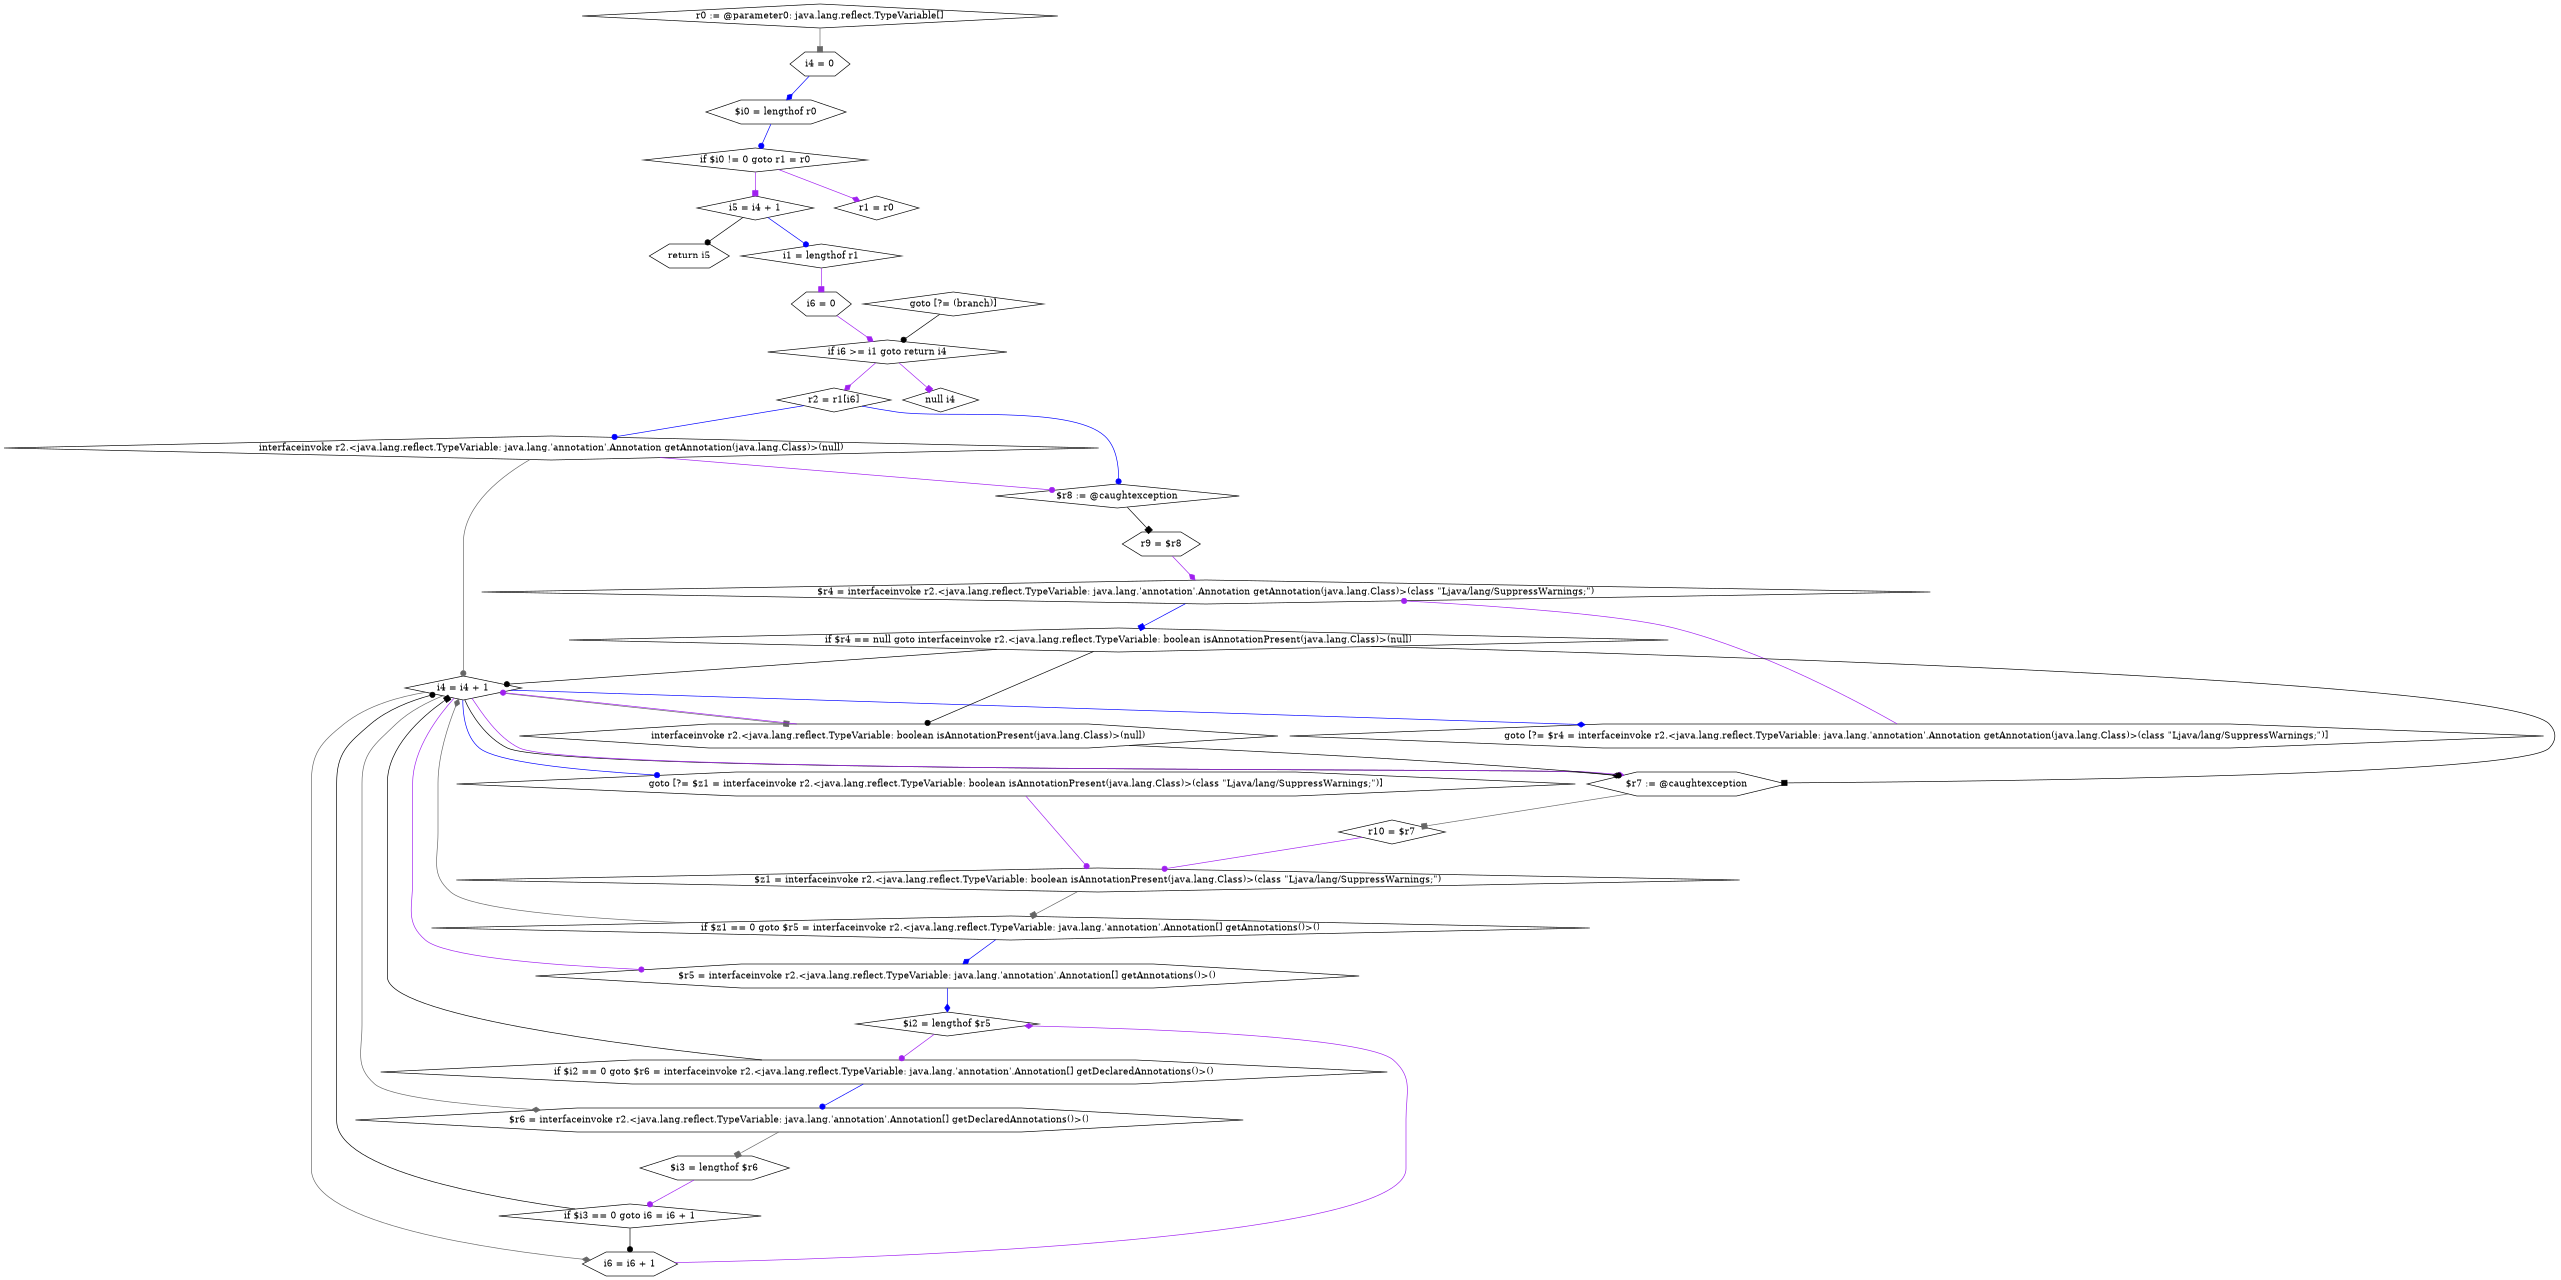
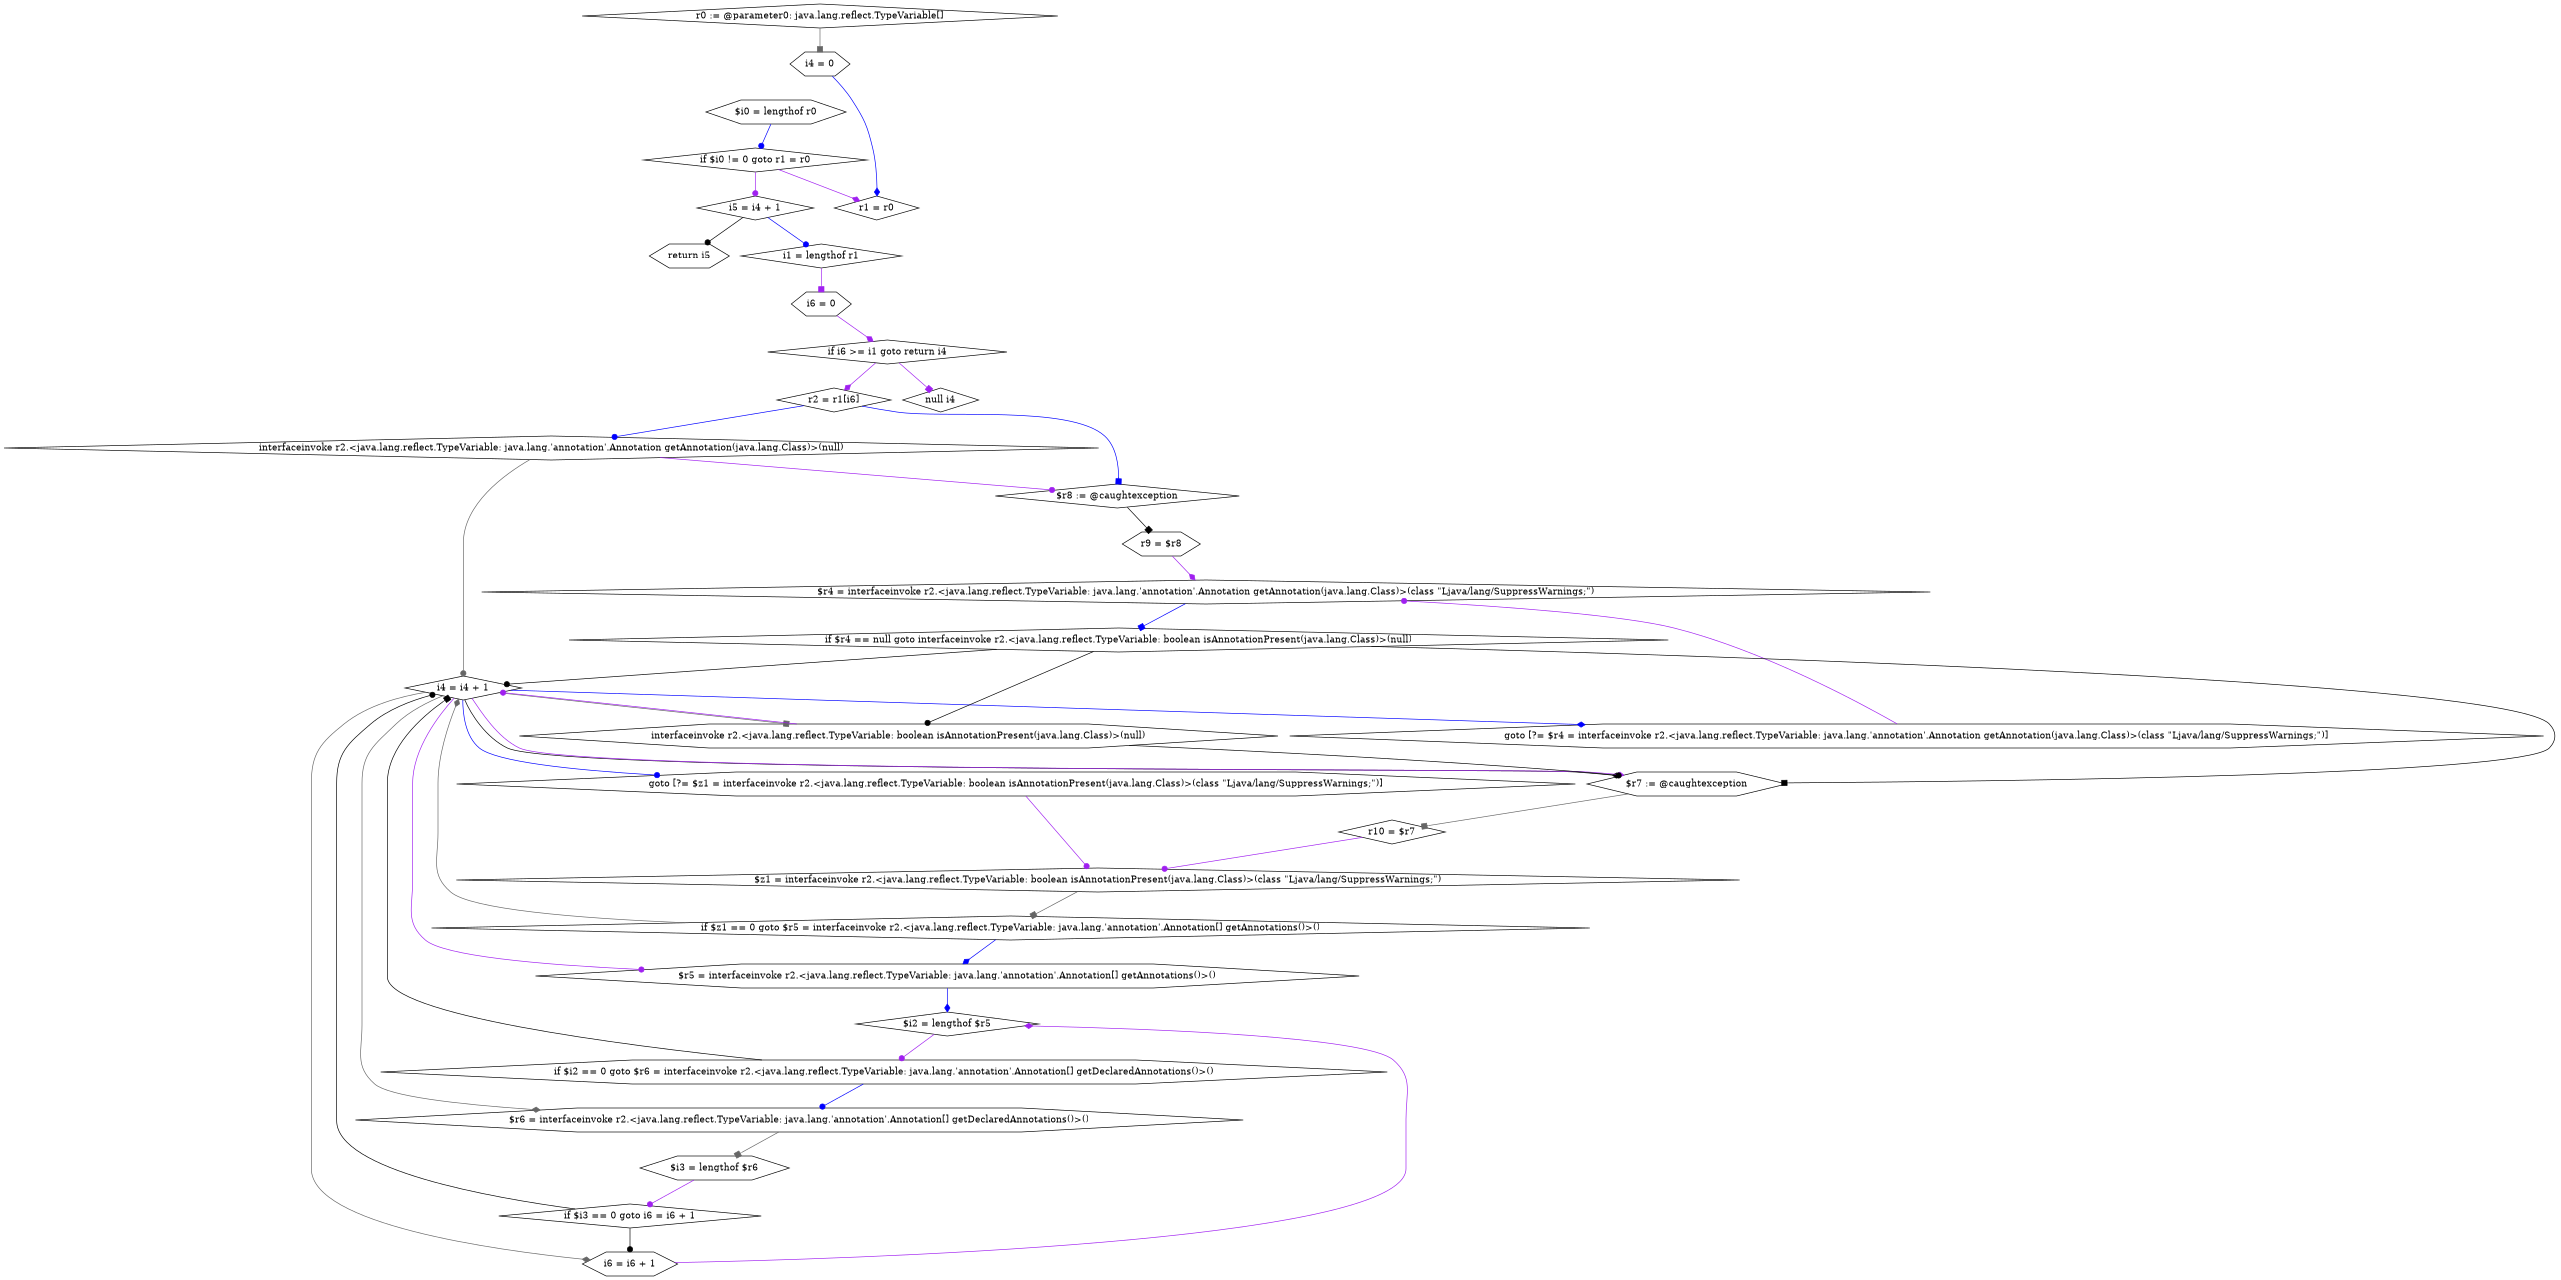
(801, 85) -> (867, 127)
(755, 181) -> (755, 181)
(953, 304) -> none
(1008, 415) -> (1008, 415)
